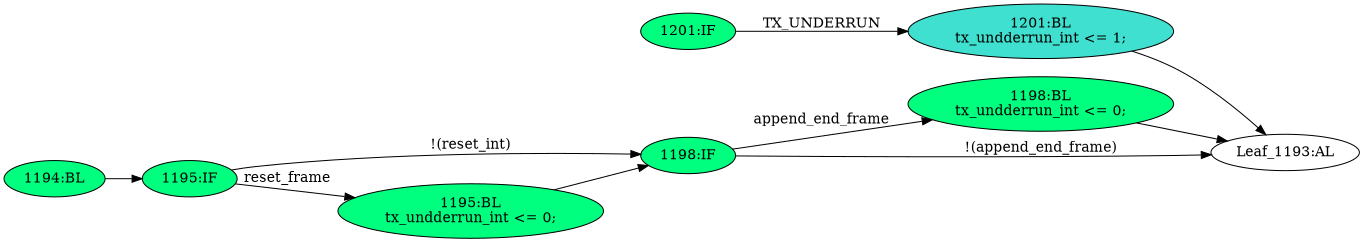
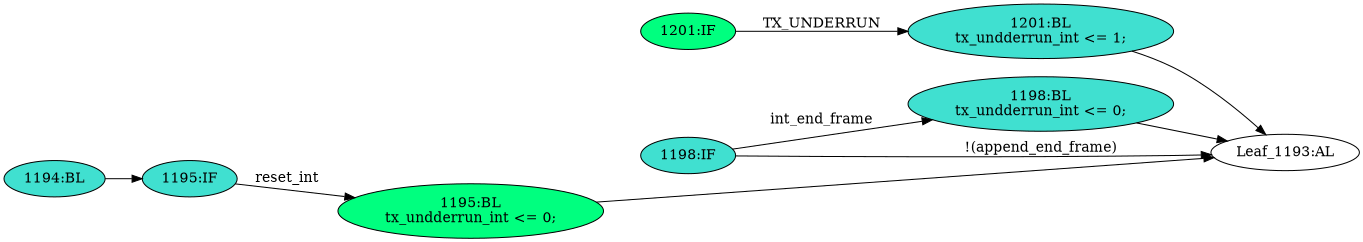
(1041, 104) -> (1041, 104)
(822, 120) -> (822, 120)
(431, 155) -> none
(688, 155) -> (688, 155)
(287, 178) -> (287, 178)
(55, 179) -> (55, 179)
(190, 179) -> (190, 179)
(596, 179) -> (900, 180)
